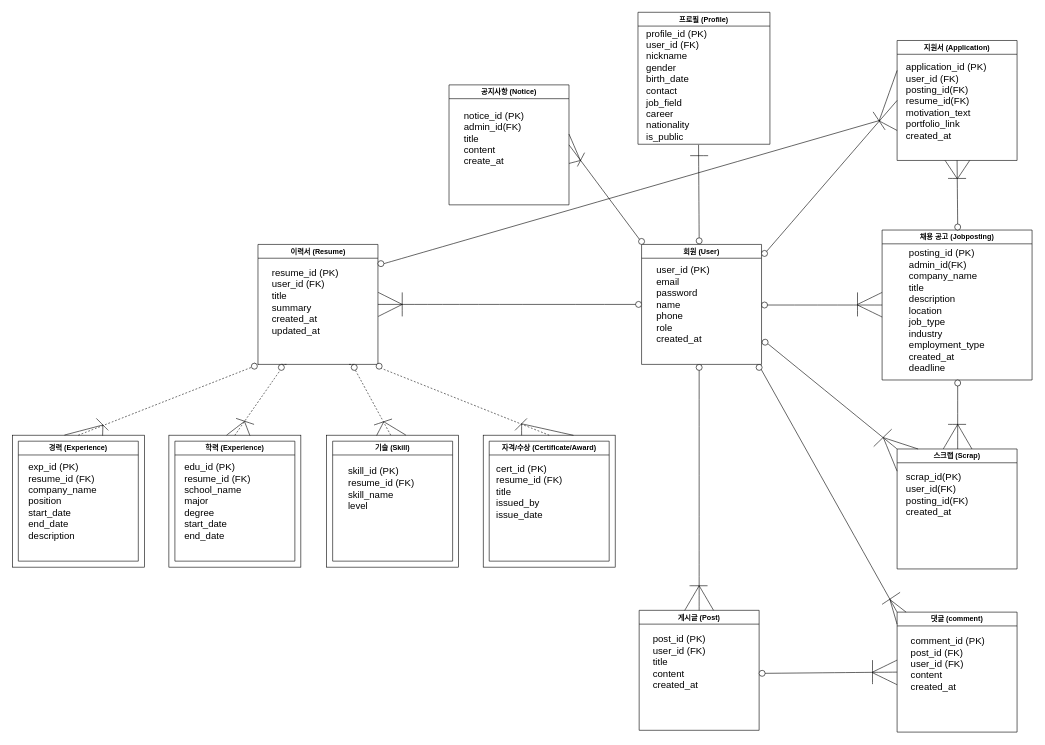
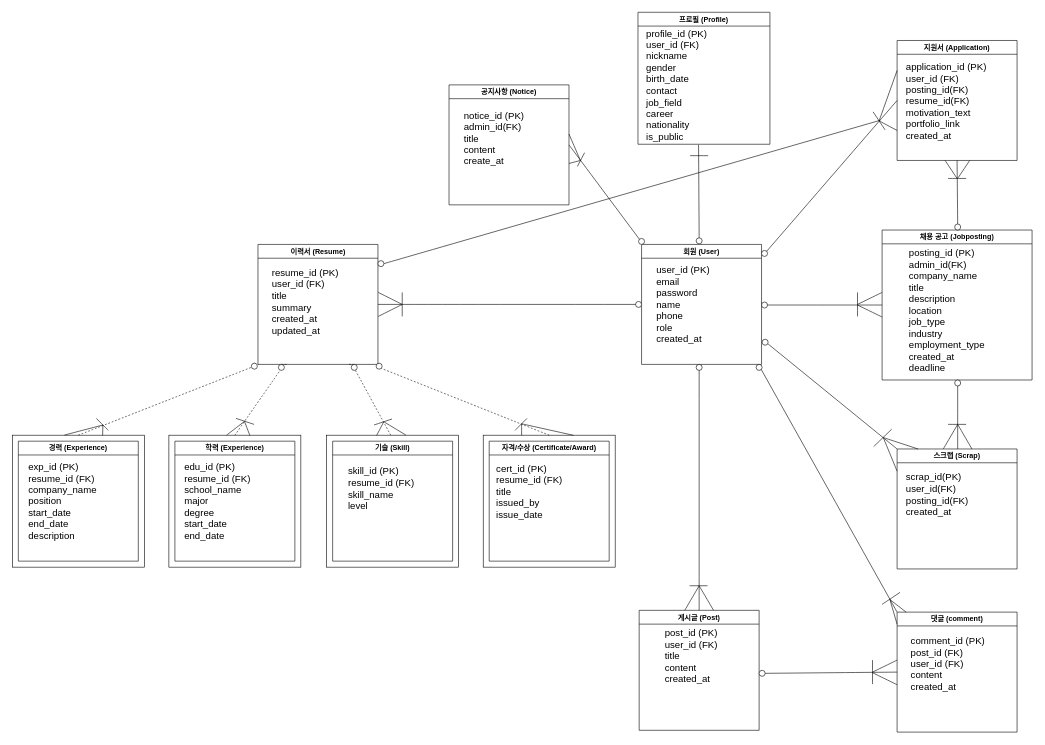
(685, 662) -> (697, 656)
